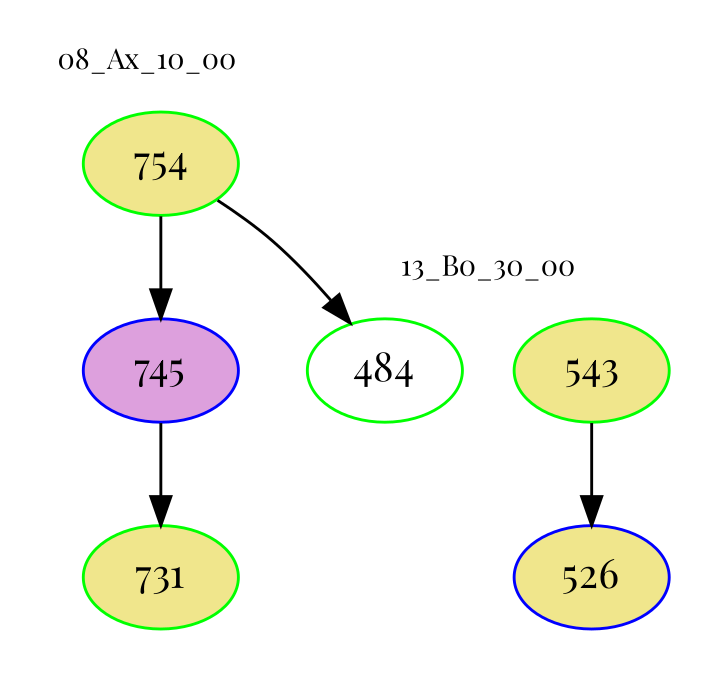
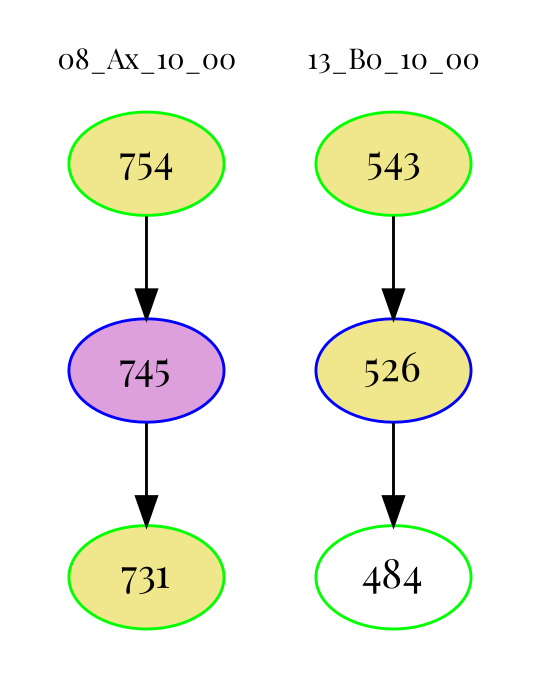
(488, 269) -> (395, 62)
(303, 270) -> (393, 460)
